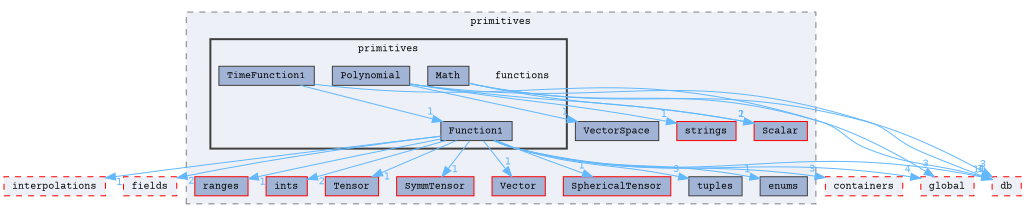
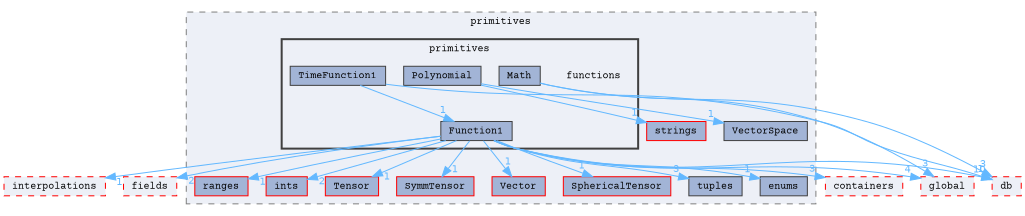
(733, 94) -> none
(781, 131) -> none
